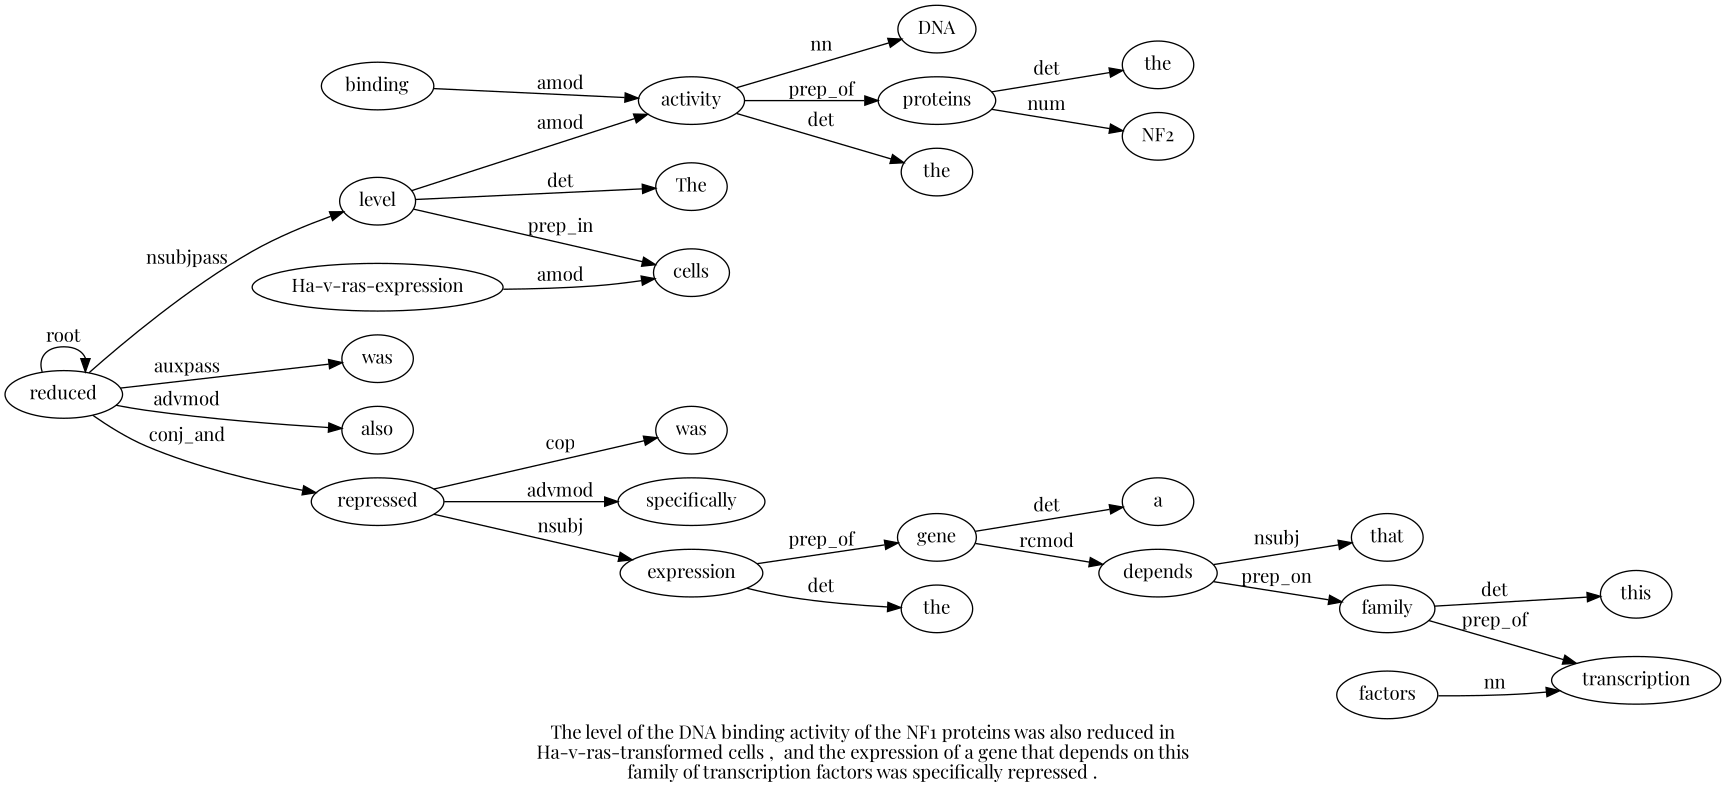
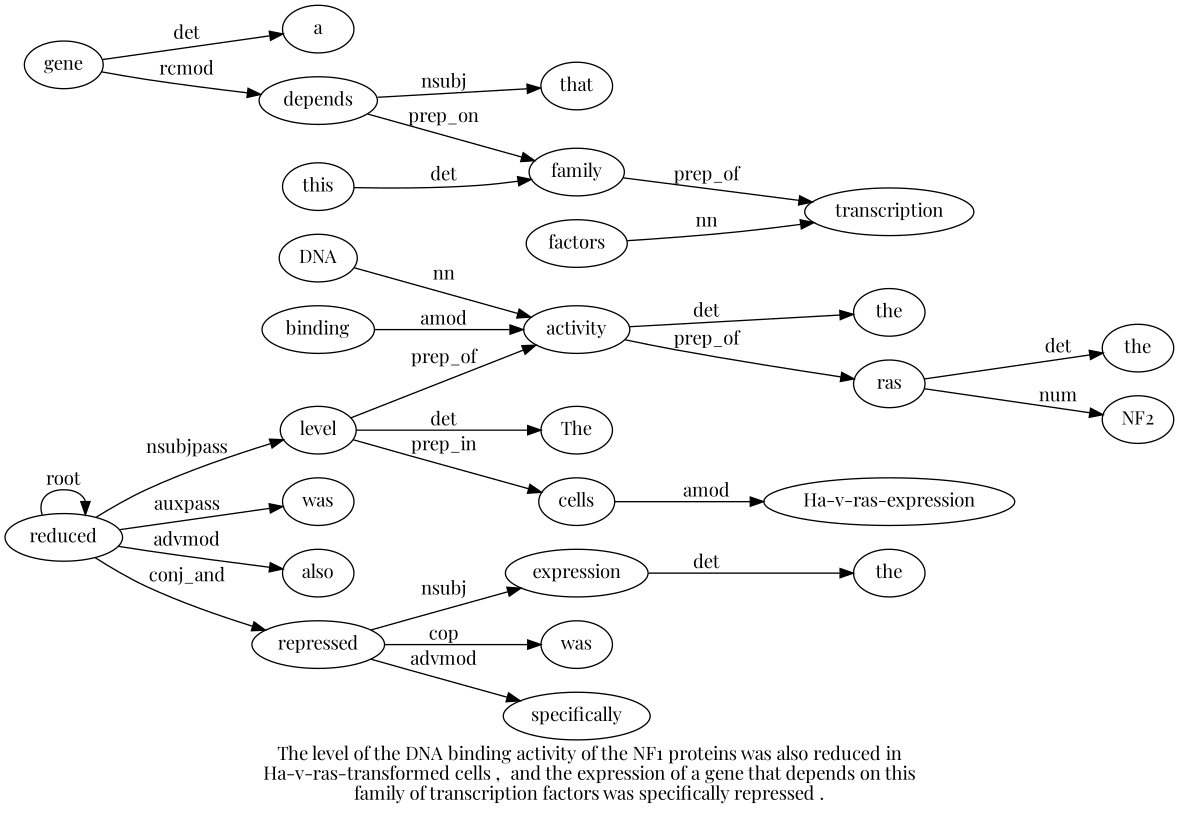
(813, 65) -> (436, 291)
(937, 101) -> (889, 384)
(561, 124) -> (444, 358)
(573, 287) -> (683, 502)
(821, 554) -> none
(1511, 602) -> (436, 187)
